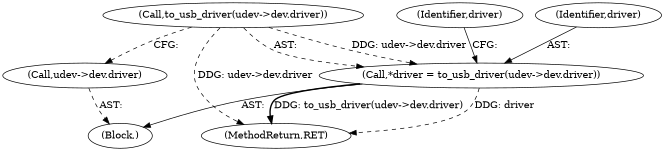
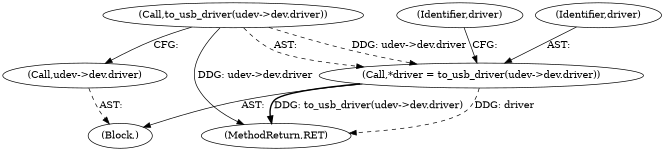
(151, 41) -> (151, 41)
(195, 81) -> (195, 81)
